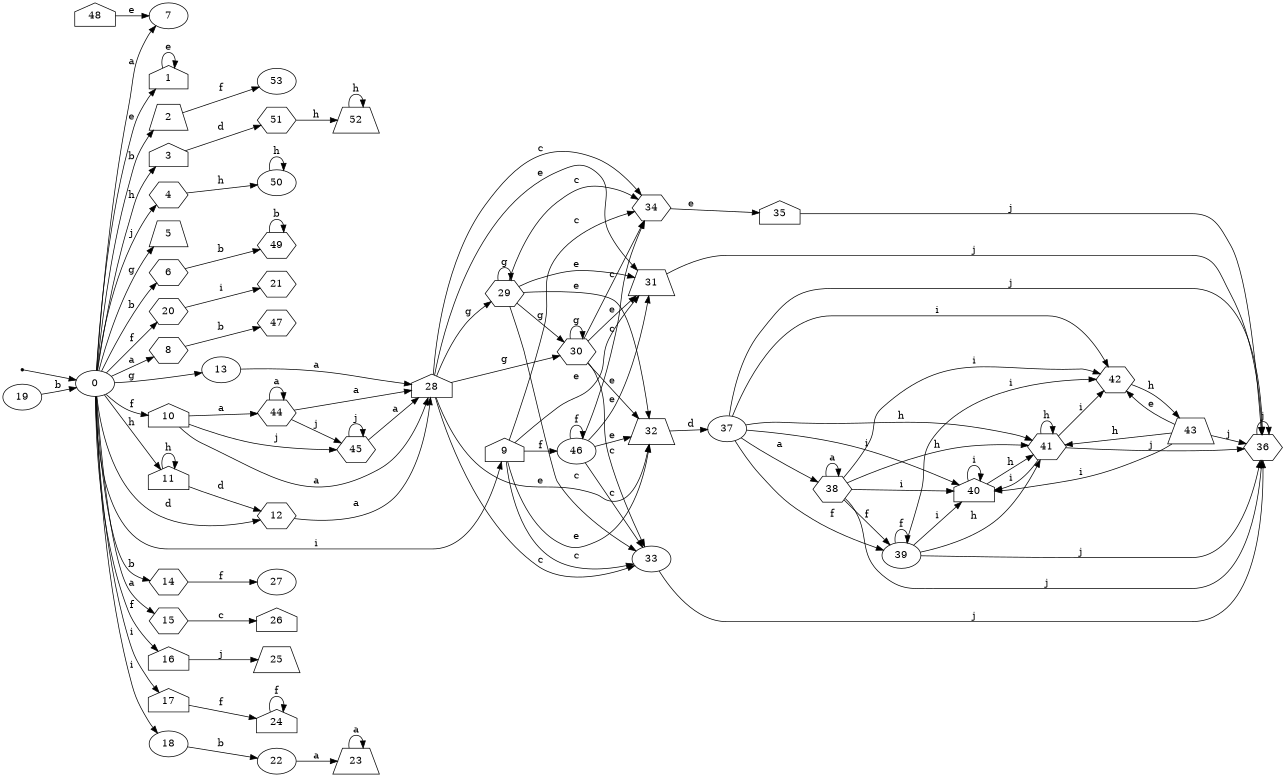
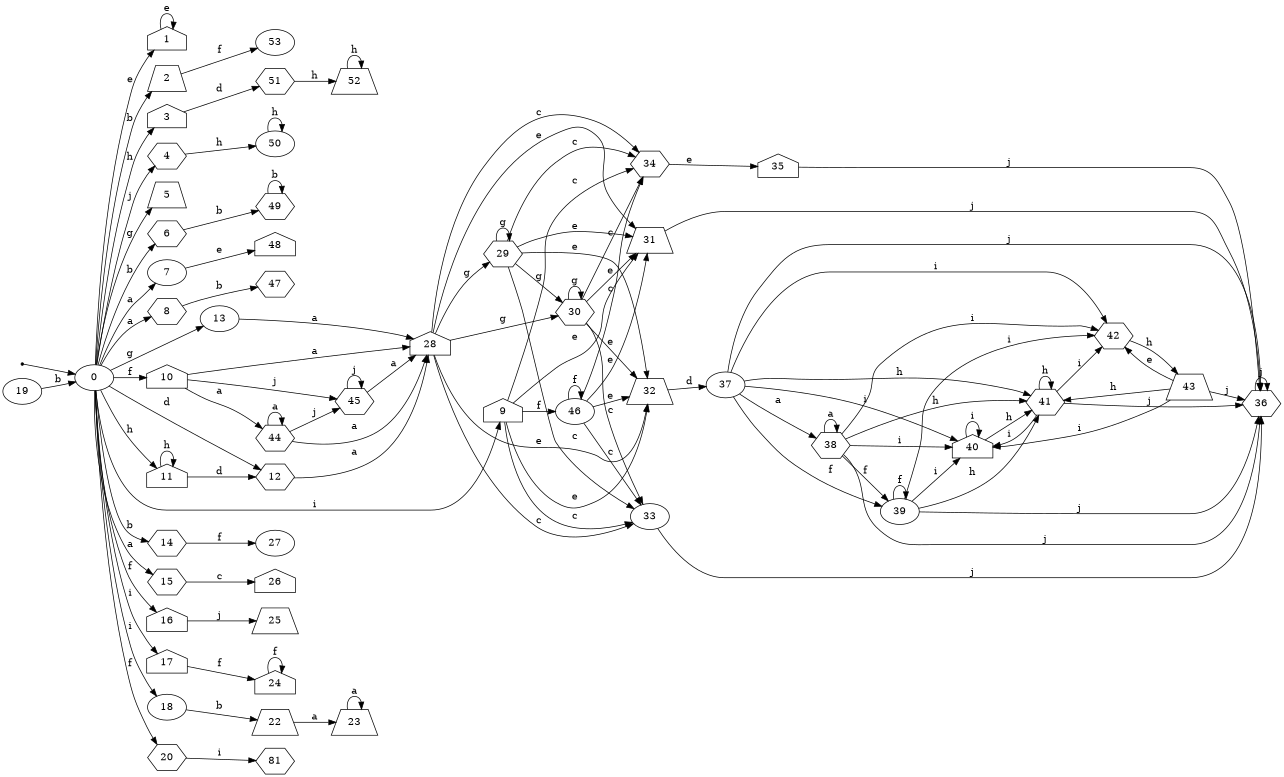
(128, 16) -> (216, 260)
(277, 284) -> (275, 761)
(277, 761) -> (275, 722)
